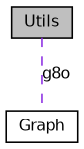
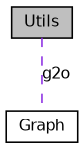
(57, 75) -> (57, 75)
